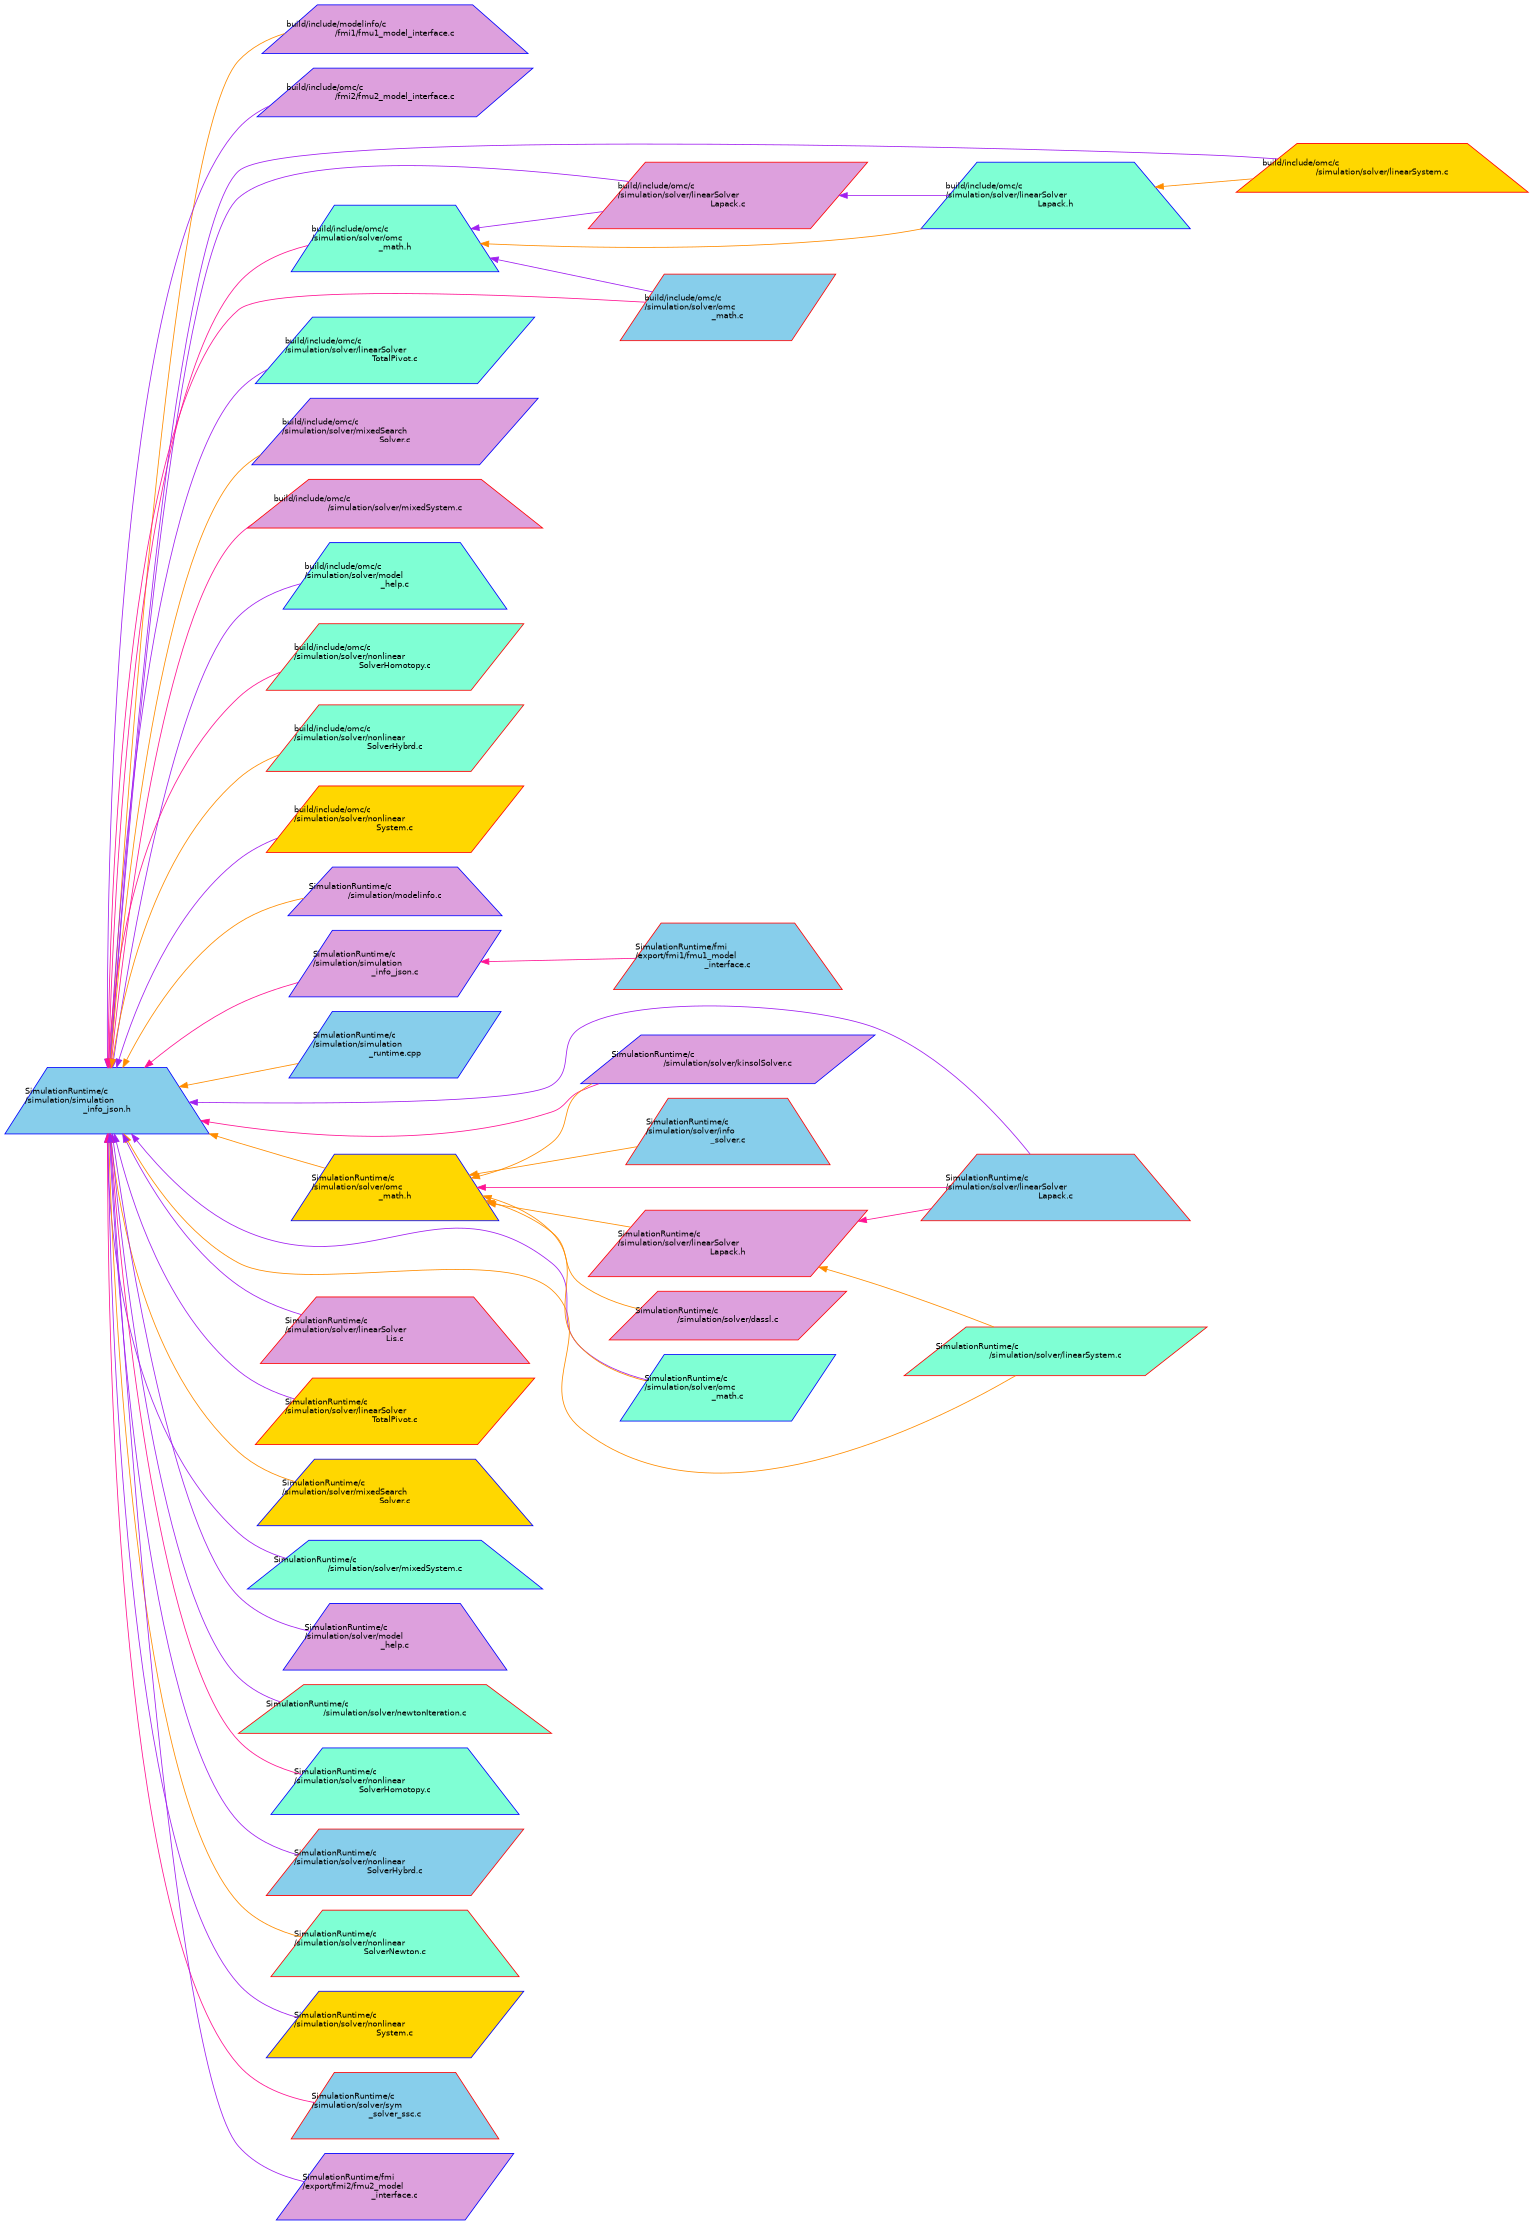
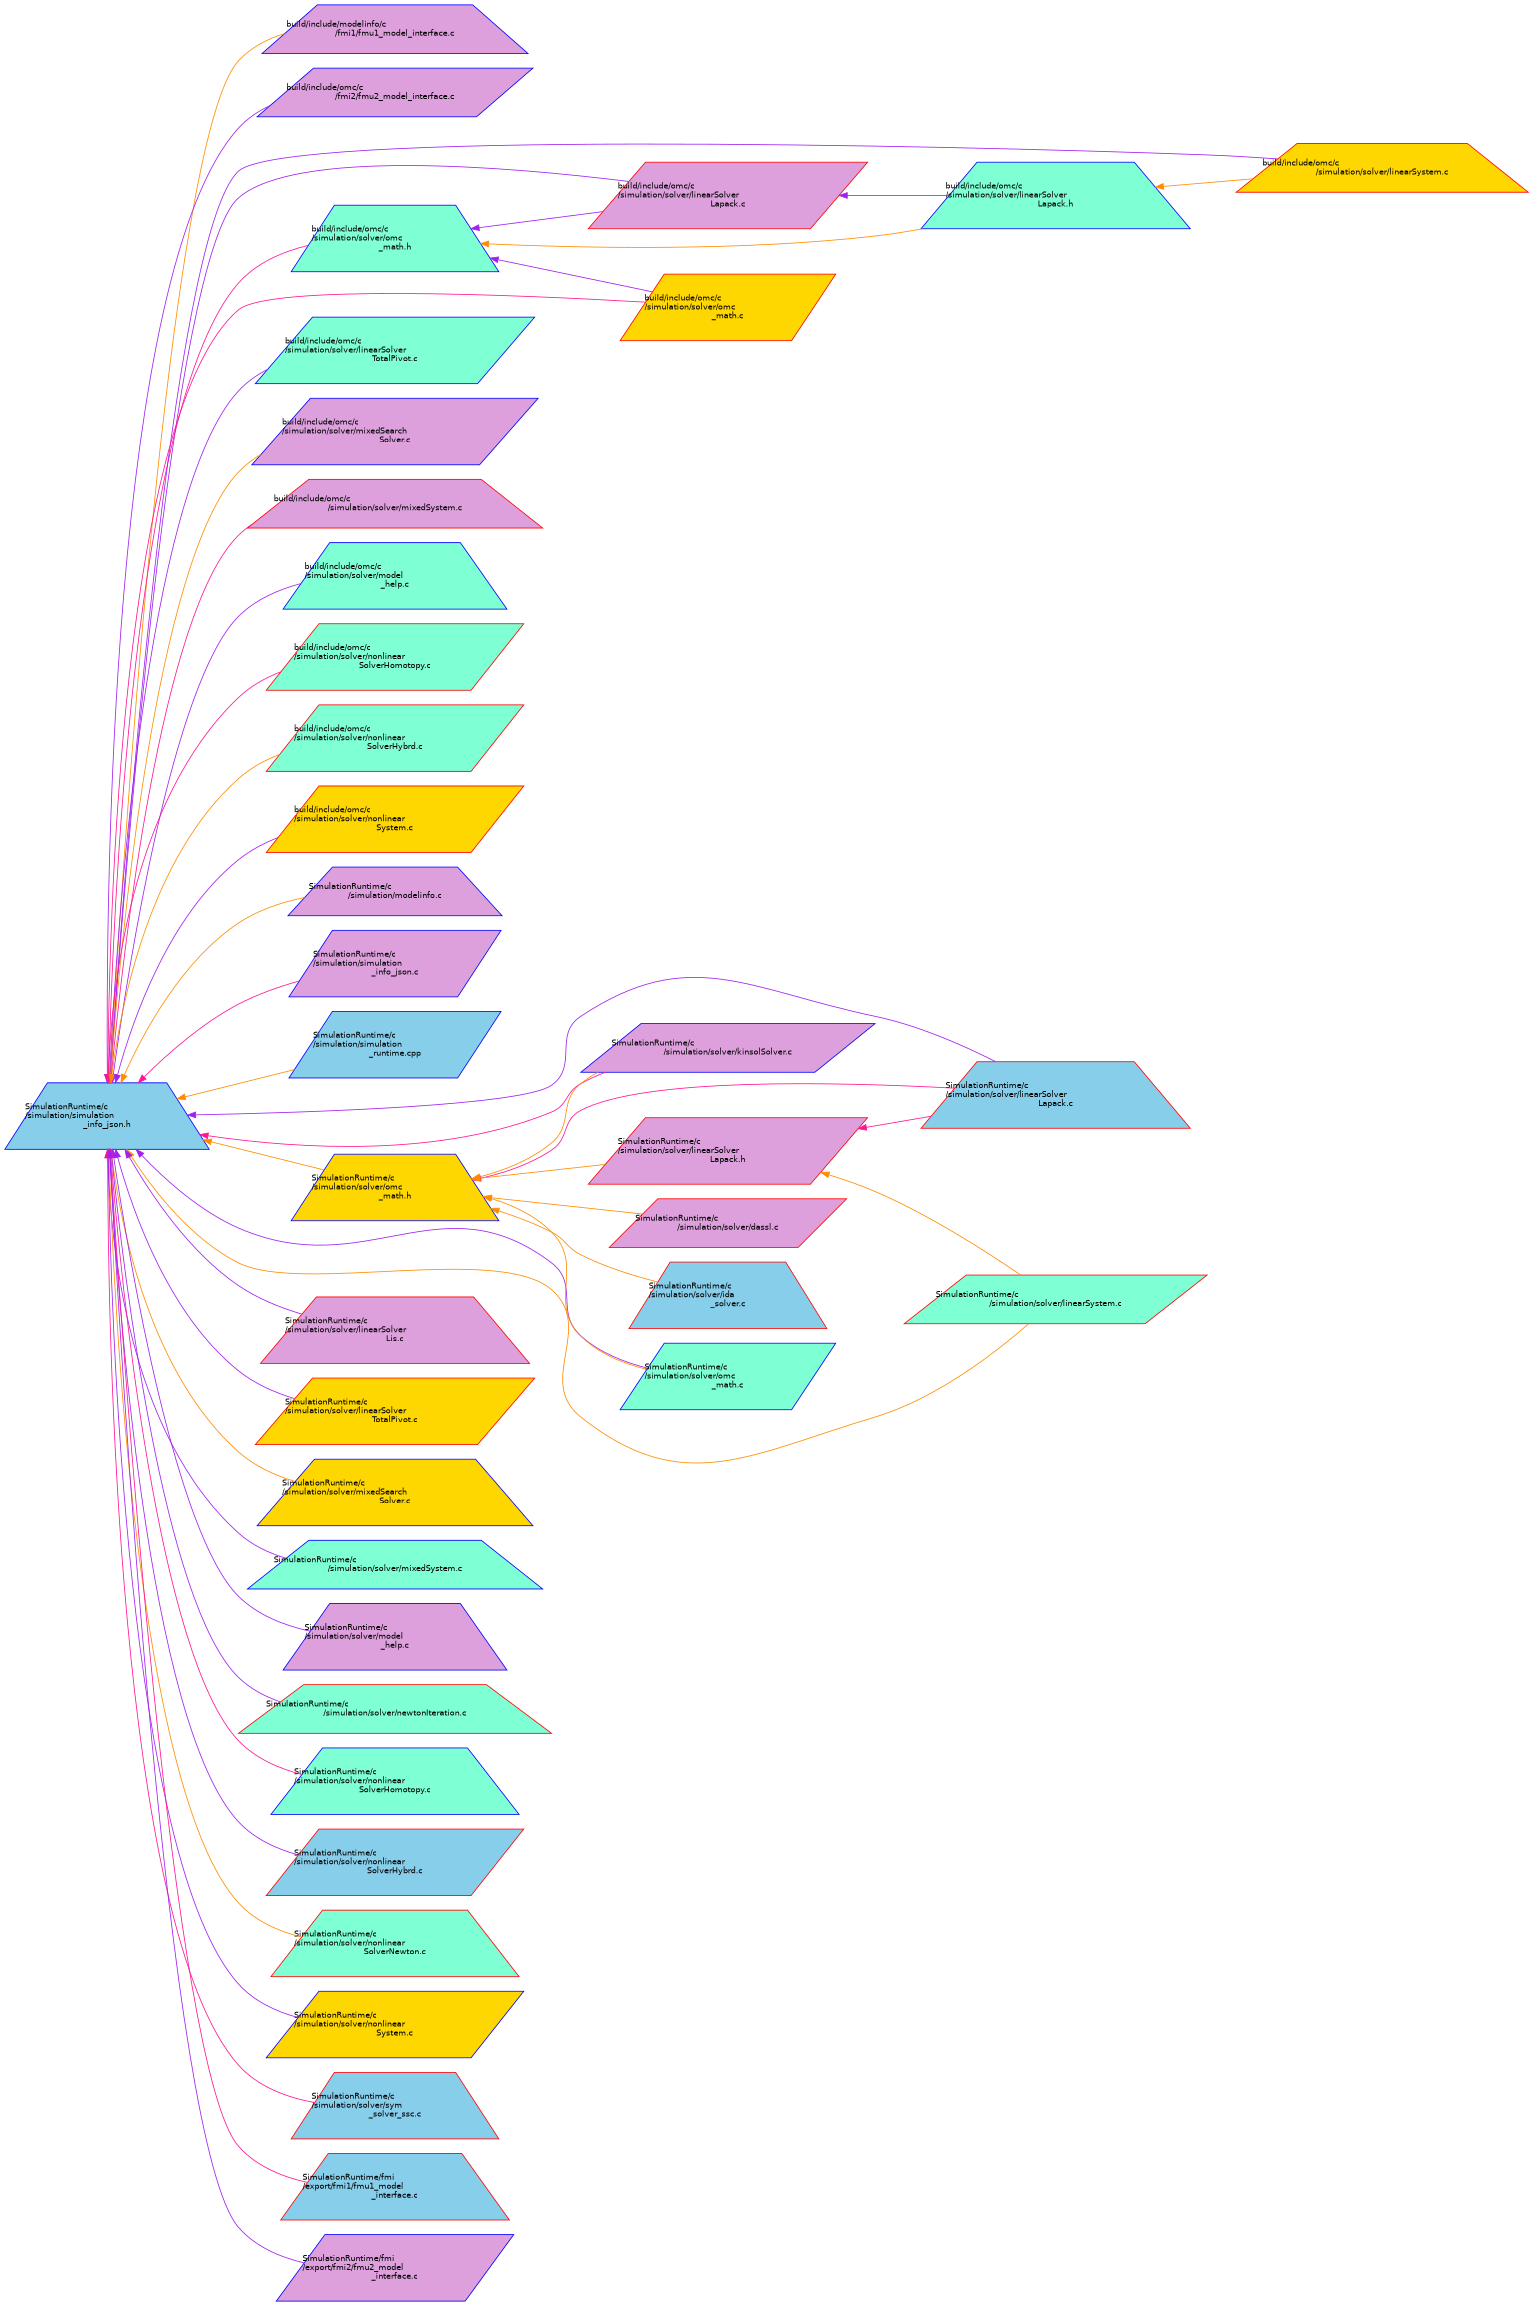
(728, 307) -> (728, 307)
(562, 960) -> (154, 1696)
(728, 1132) -> (728, 1295)
